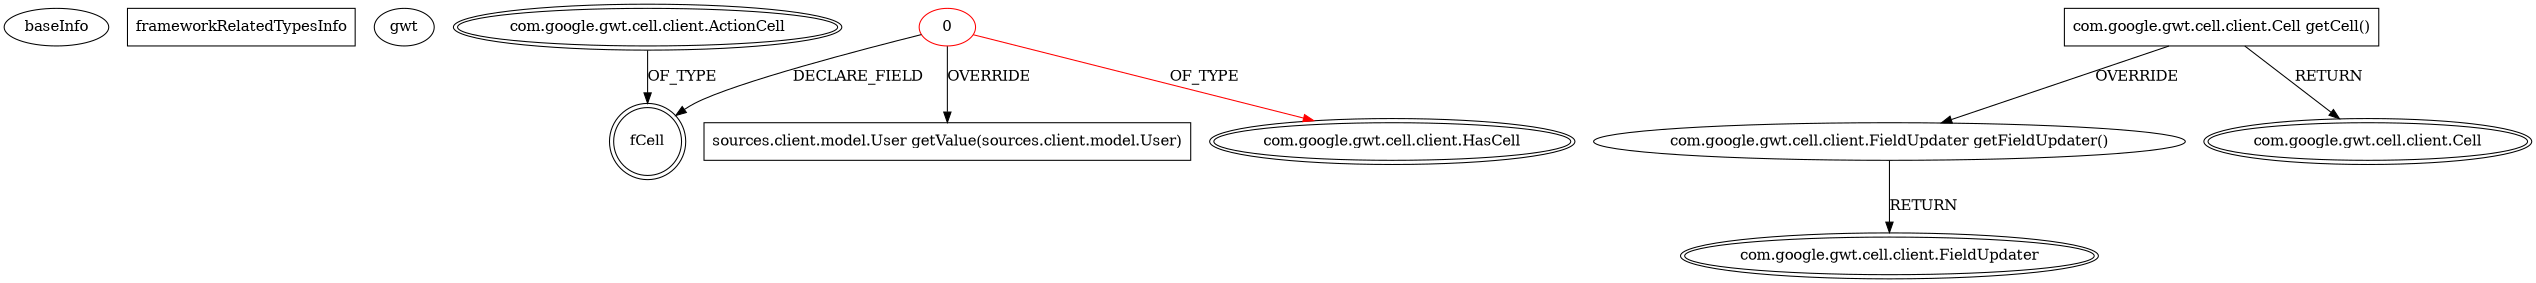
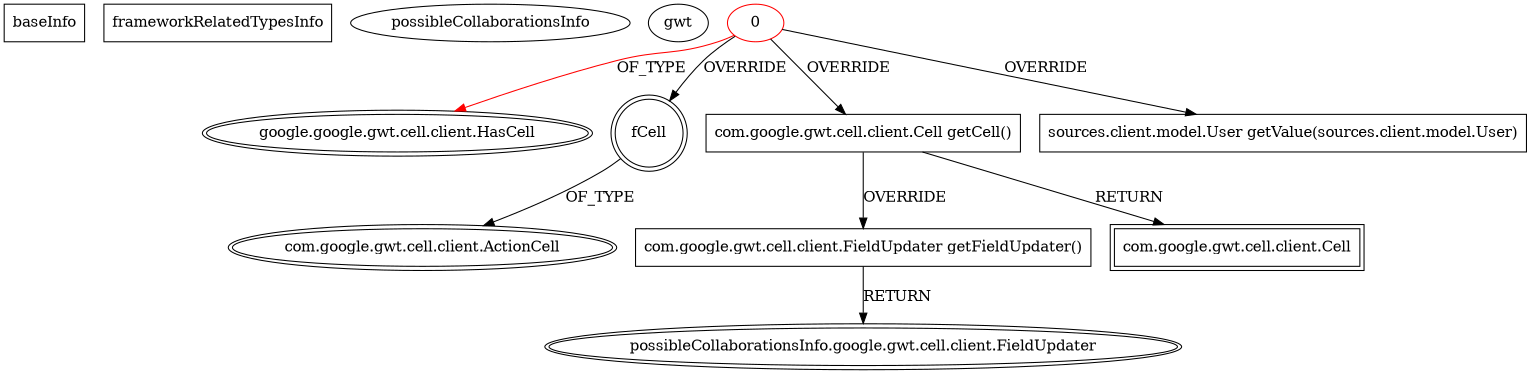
none -> (490, 23)
(56, 27) -> (44, 23)
(648, 72) -> (559, 194)
none -> (804, 73)
(858, 77) -> (745, 68)
(1392, 142) -> (397, 133)
(1889, 142) -> (863, 248)
(2368, 142) -> (1237, 248)
(1889, 256) -> (863, 347)
